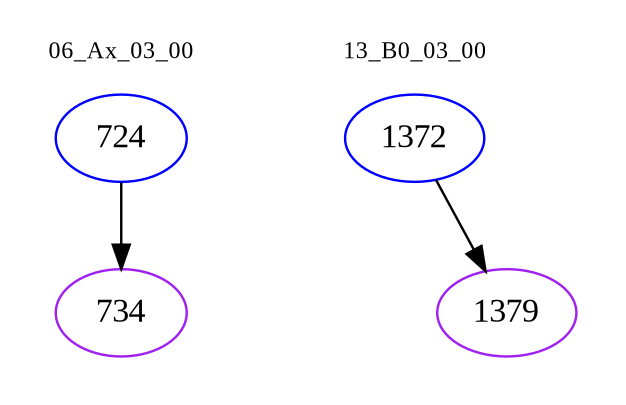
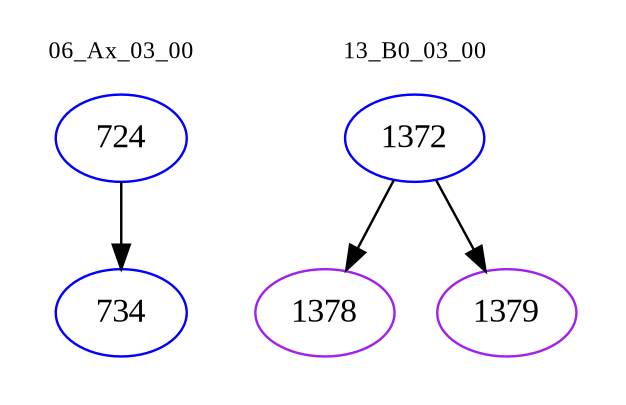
(121, 313) -> (121, 313)
none -> (325, 313)
